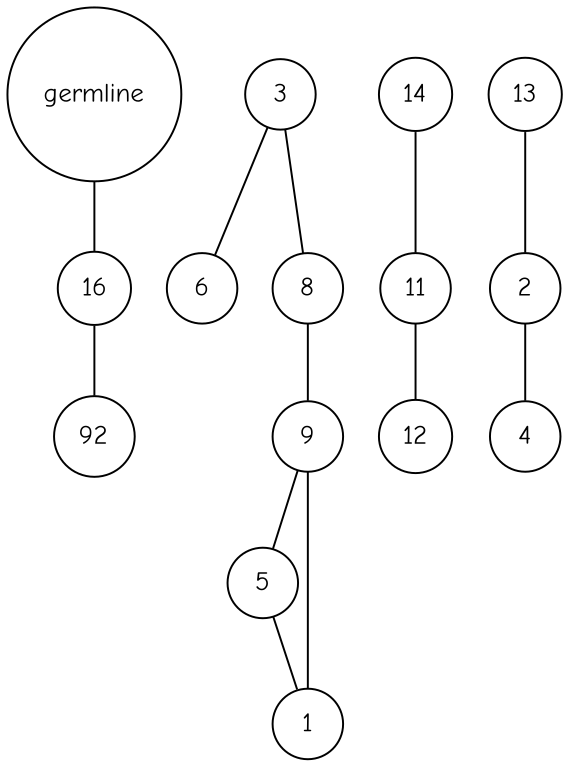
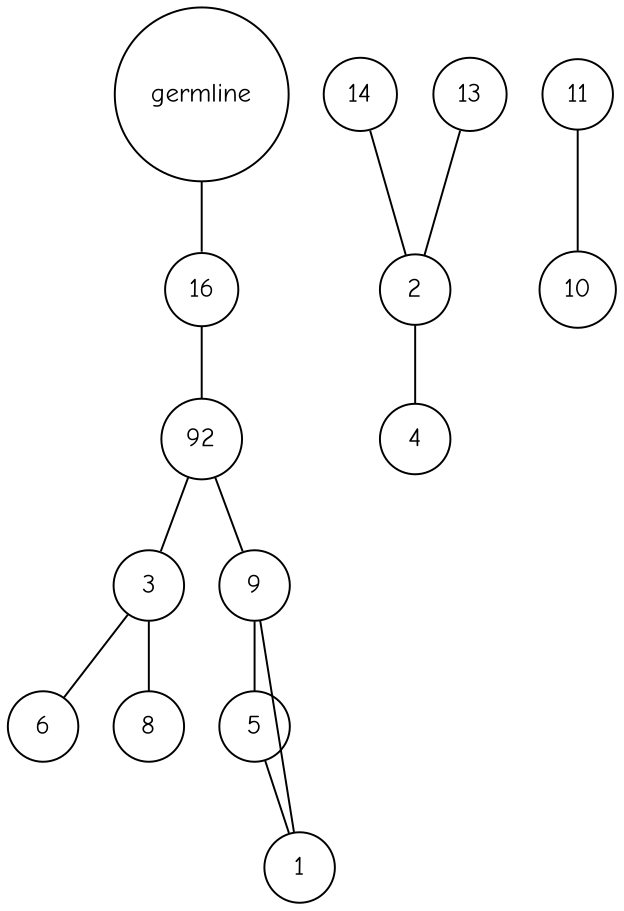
(416, 192) -> (388, 193)
(308, 362) -> (229, 515)
(416, 436) -> (578, 290)
none -> (174, 515)
